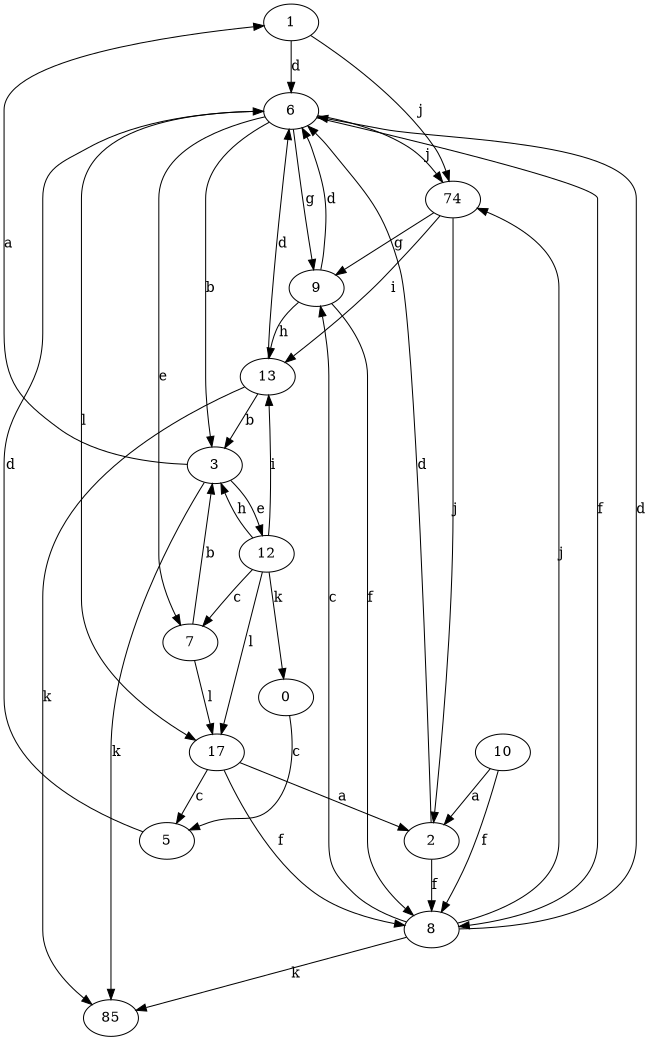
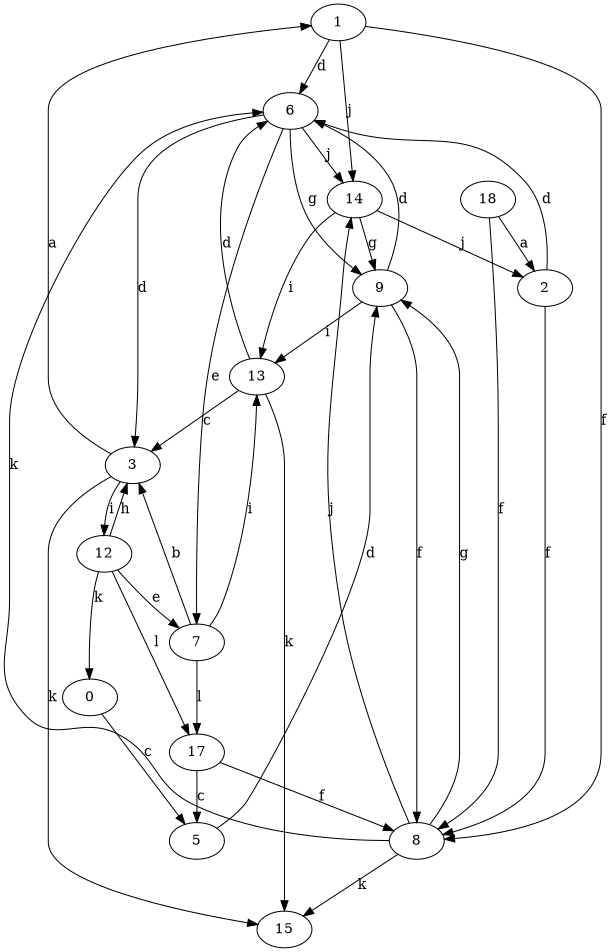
(453, 200) -> (355, 200)
(211, 288) -> (143, 288)
(284, 332) -> (328, 332)
(81, 378) -> none
(250, 421) -> (207, 421)
(11, 426) -> (350, 590)
(598, 457) -> (601, 394)
(271, 471) -> (245, 519)
(261, 510) -> (112, 510)
(641, 510) -> (14, 465)
(237, 598) -> (157, 598)
(333, 598) -> (465, 554)
(503, 752) -> (488, 200)
(319, 795) -> none
(111, 1018) -> (284, 929)
